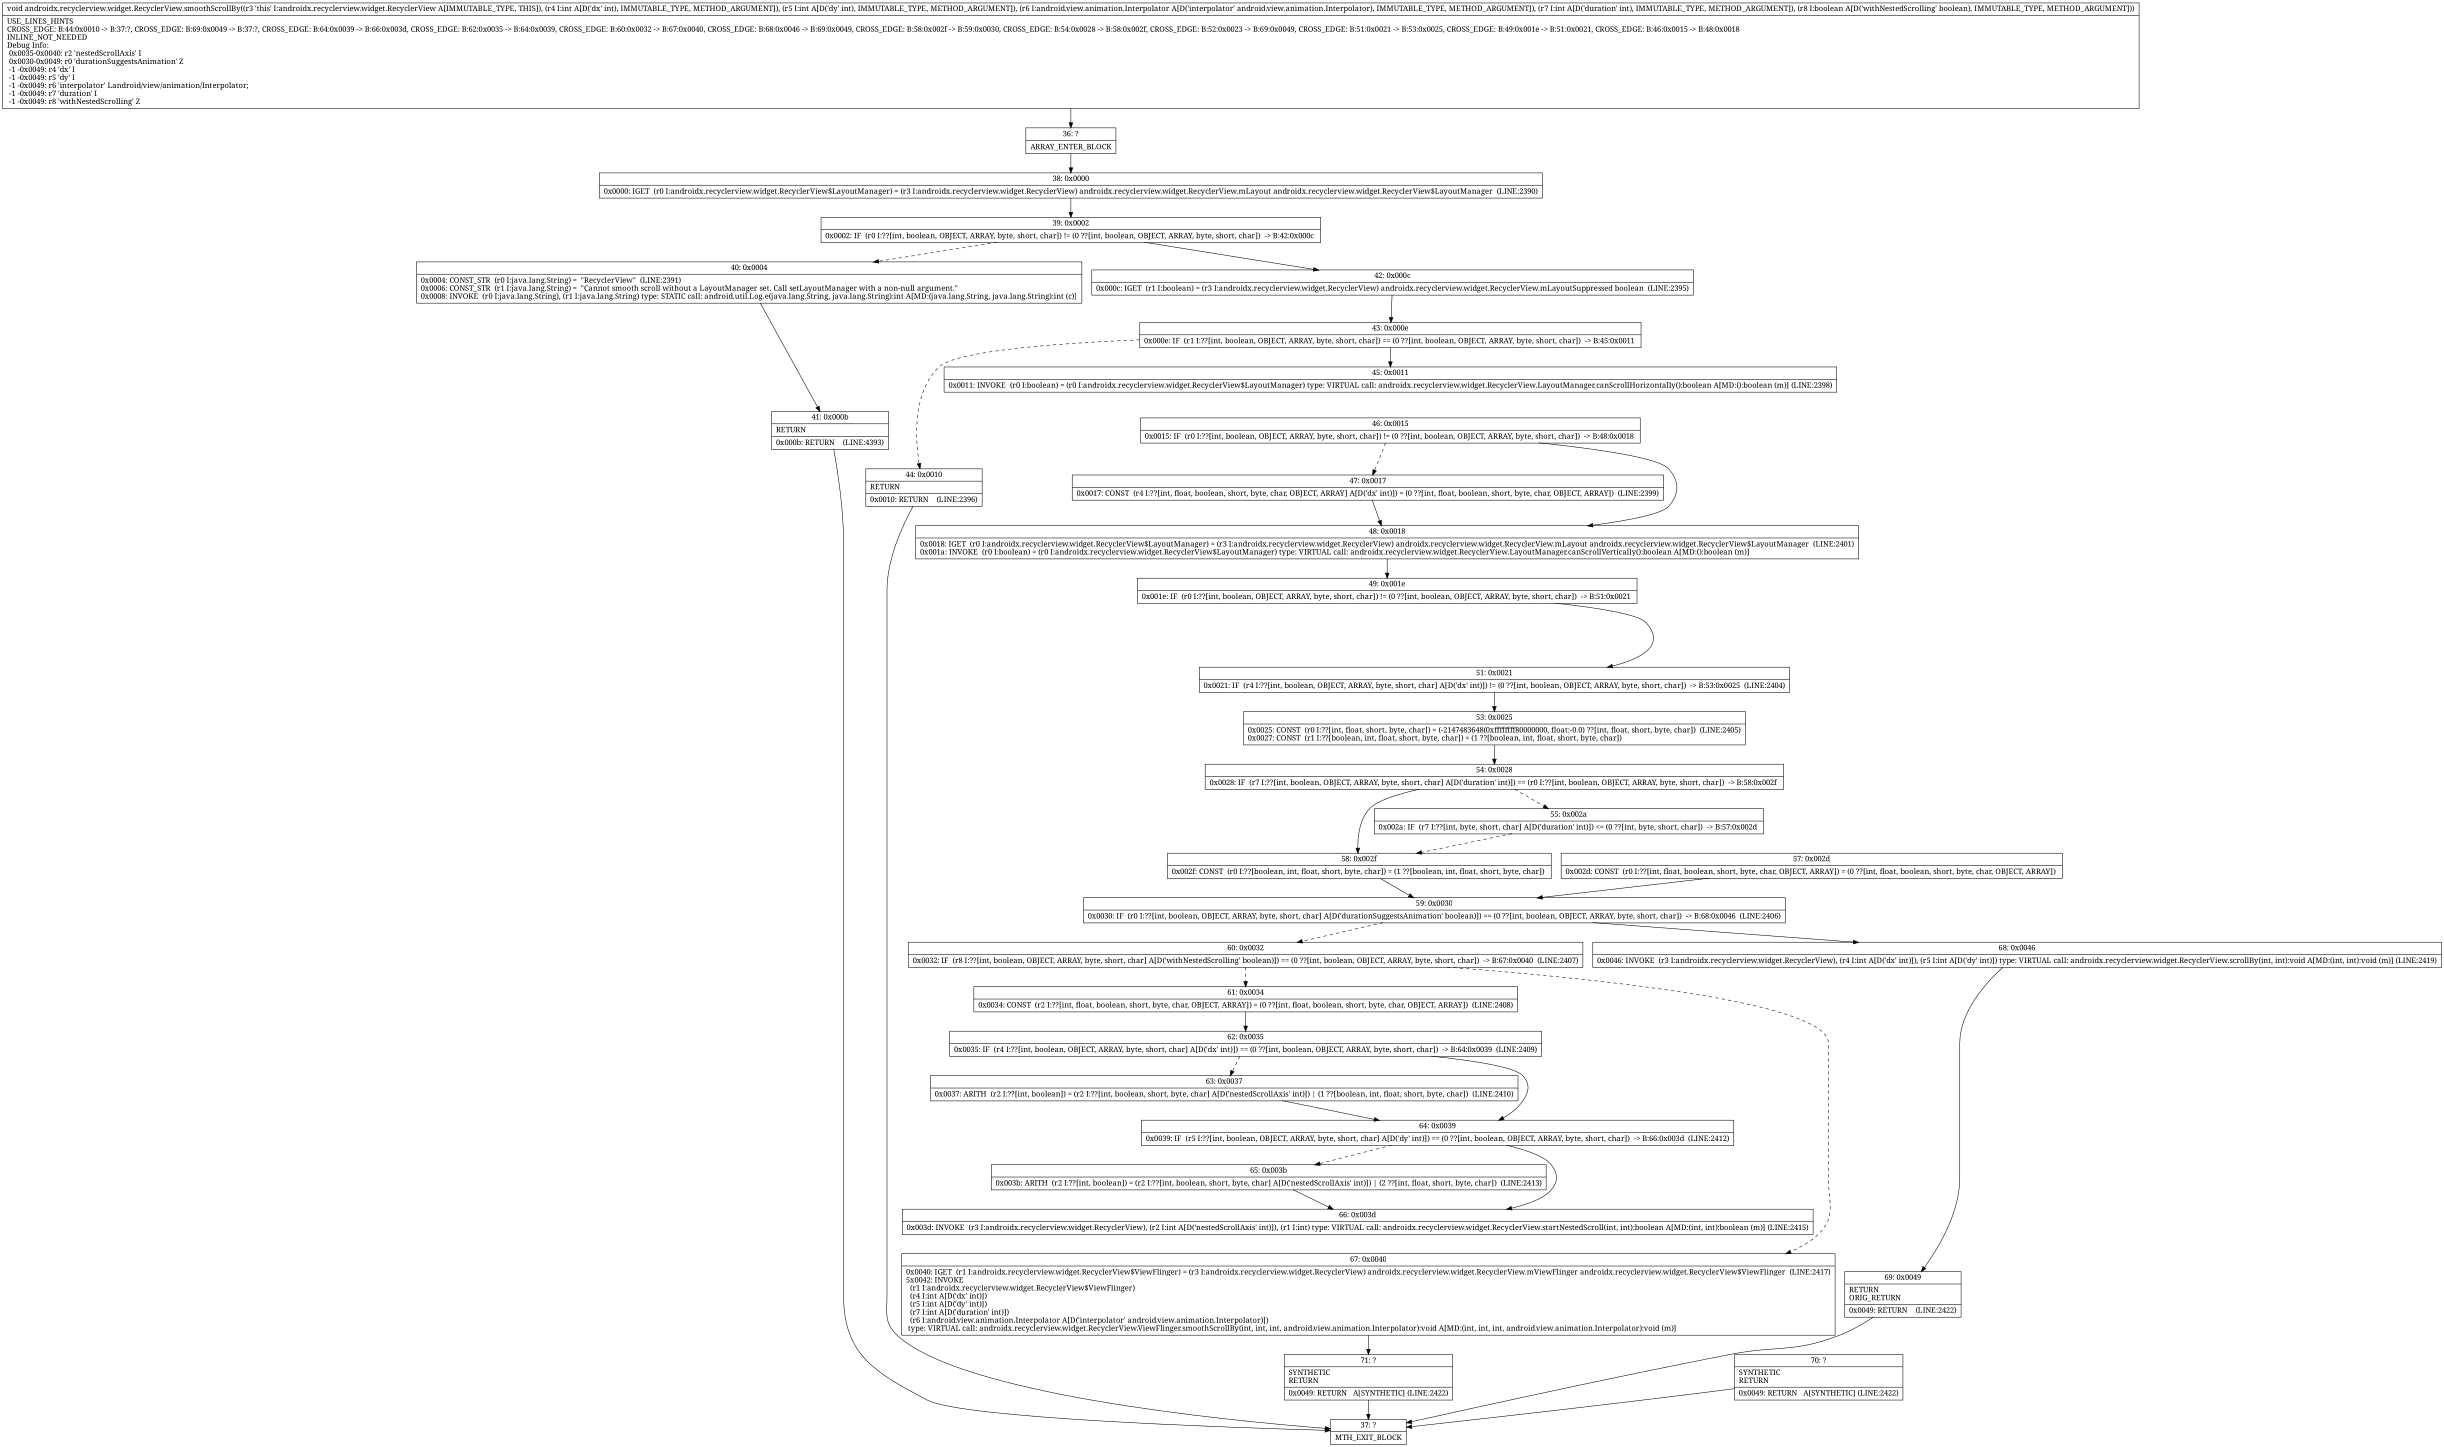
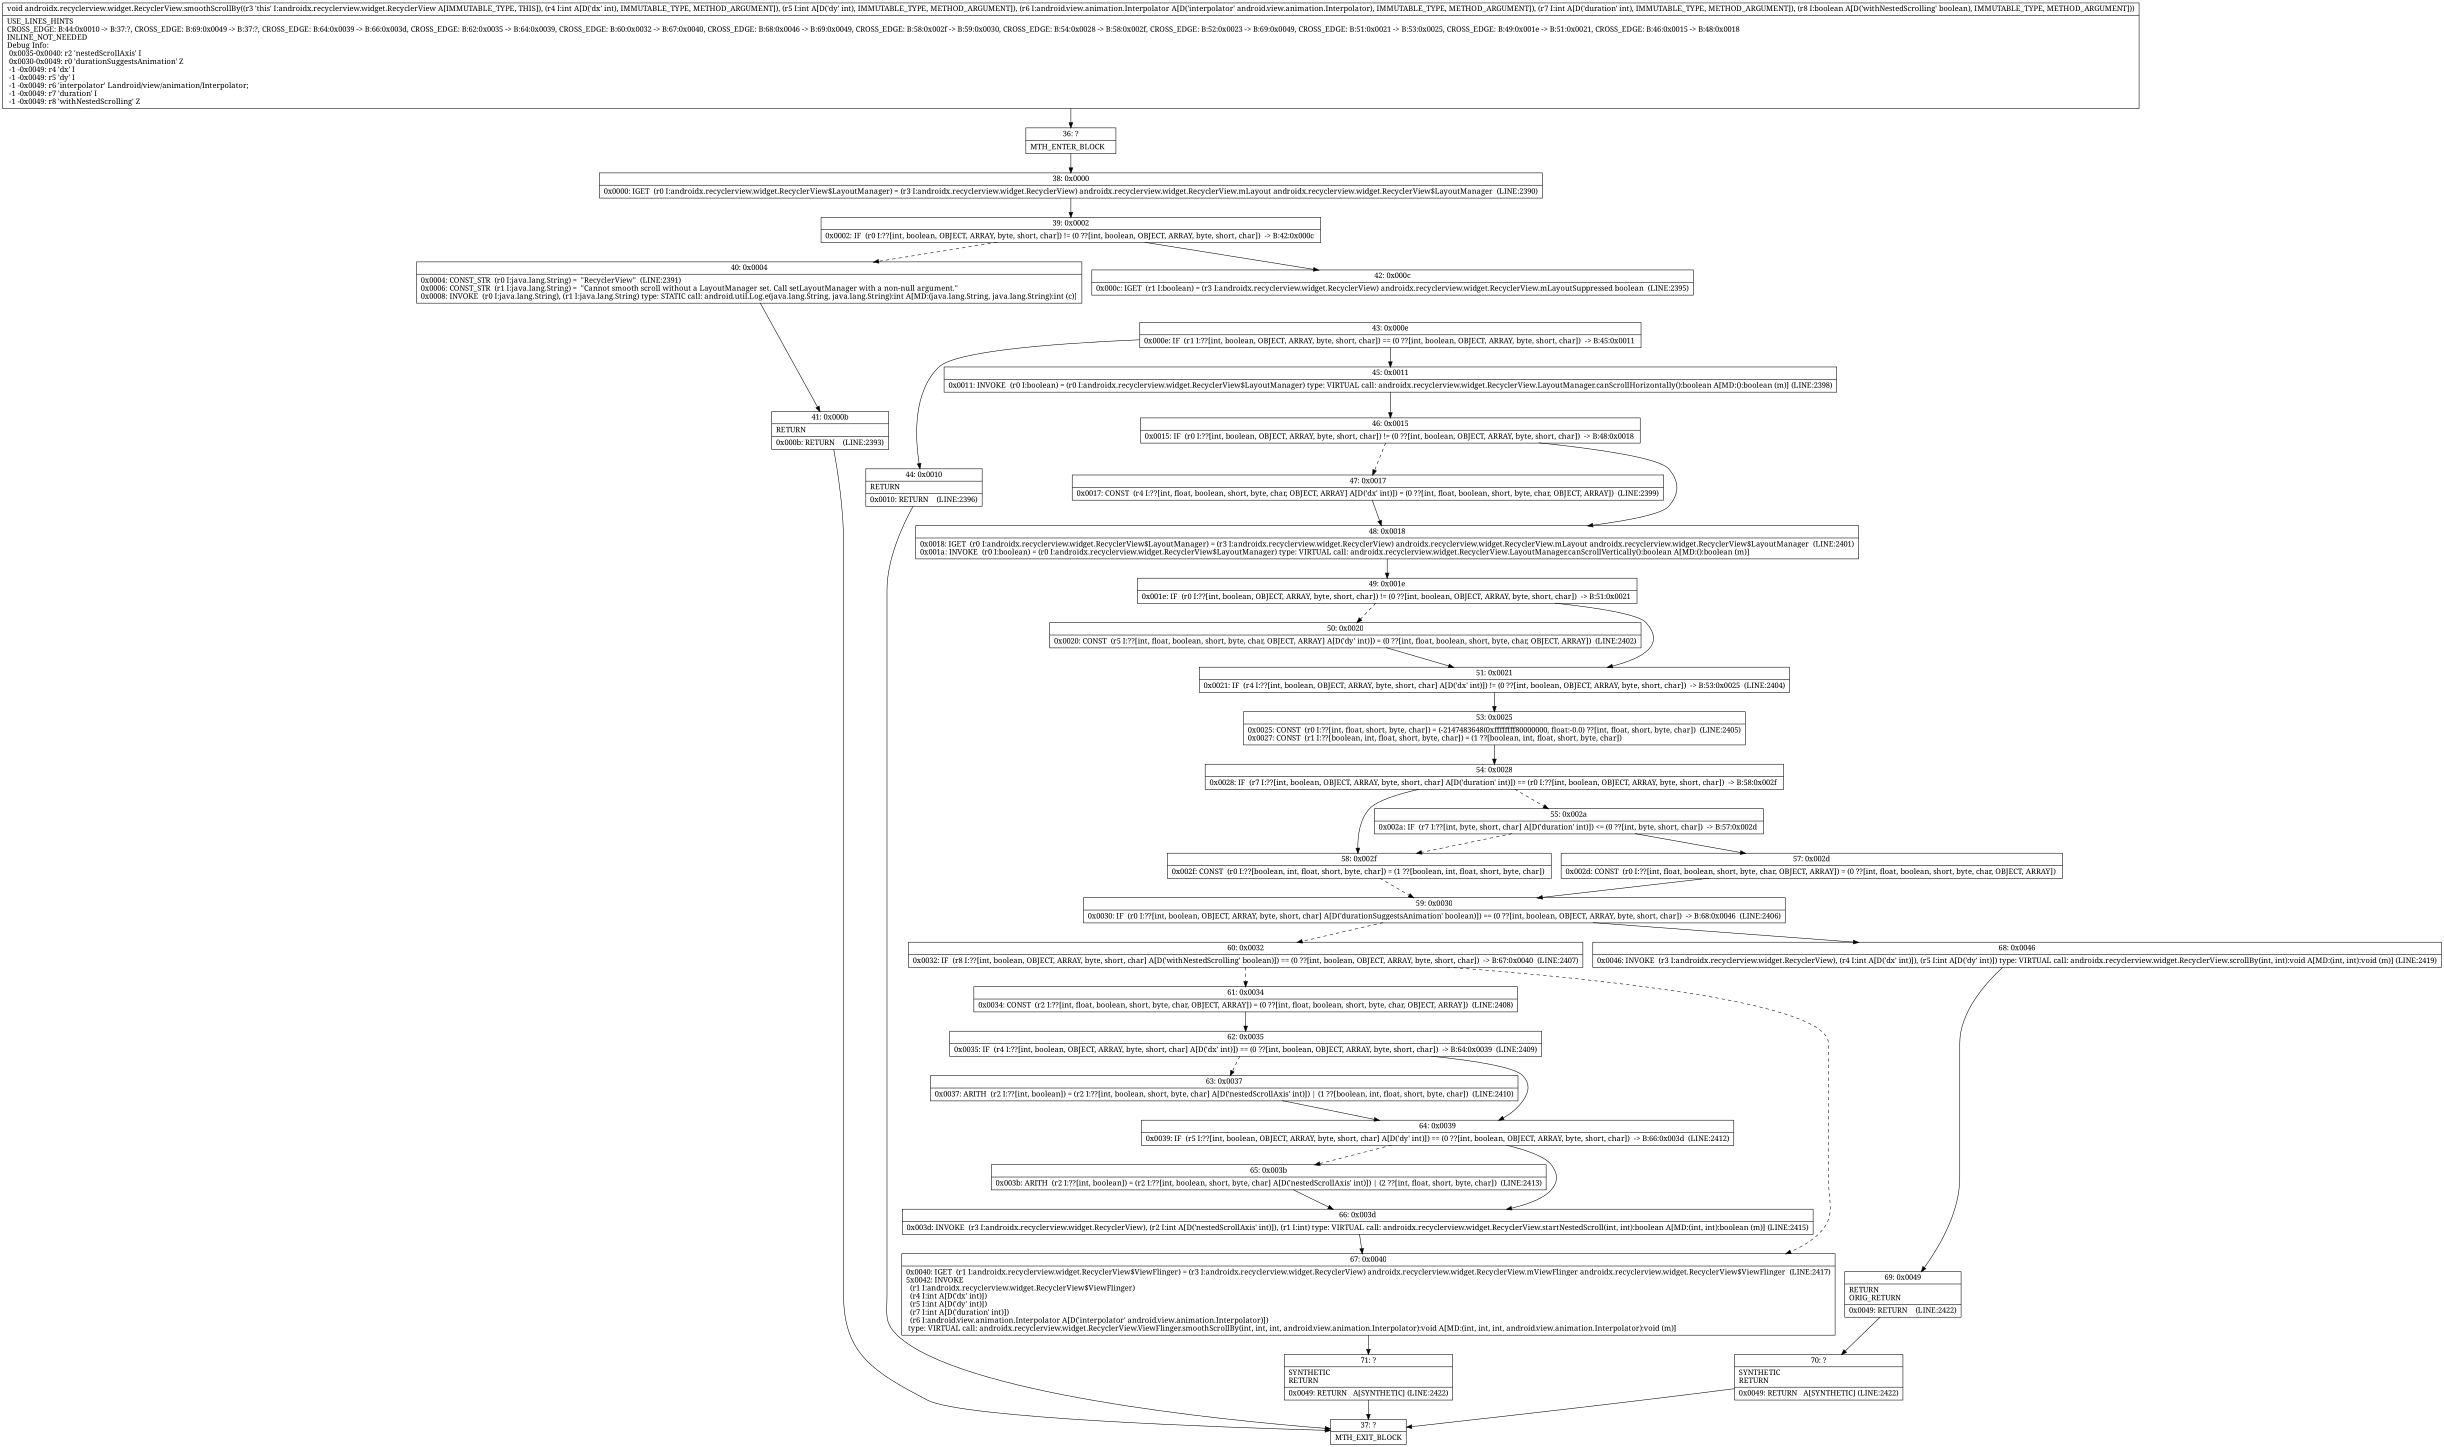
(1071, 147) -> (1067, 147)
(1392, 306) -> none
(987, 352) -> (987, 352)
none -> (1390, 402)
(830, 443) -> (830, 443)
none -> (1345, 635)
none -> (1688, 843)
(1394, 887) -> (1394, 887)
none -> (1361, 1241)
(1644, 1372) -> (1863, 1334)
